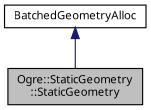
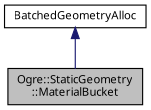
(75, 87) -> (75, 87)
